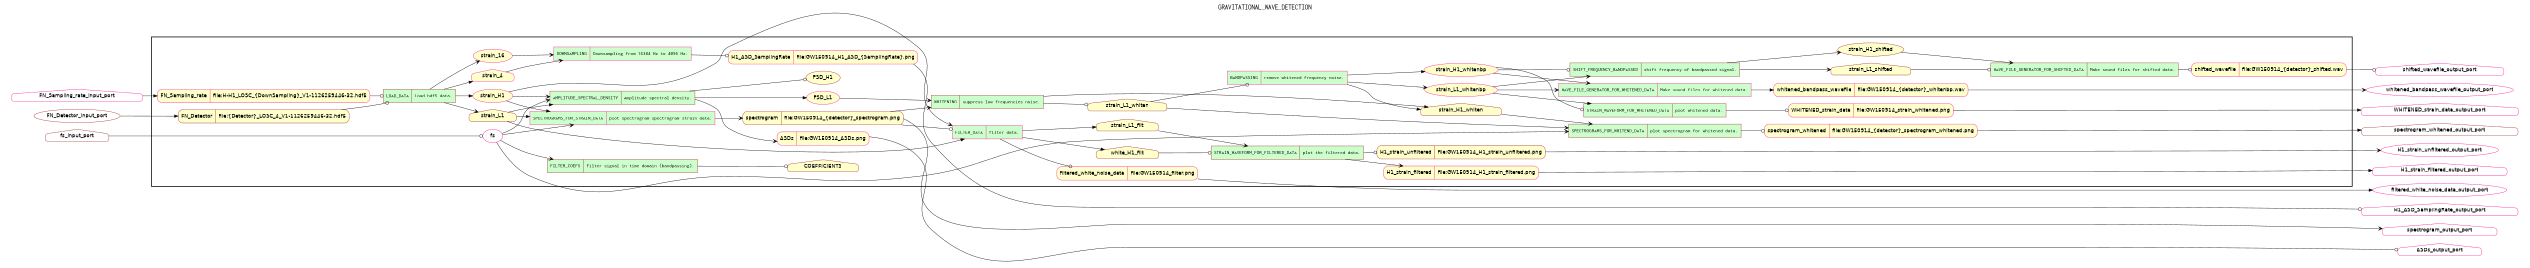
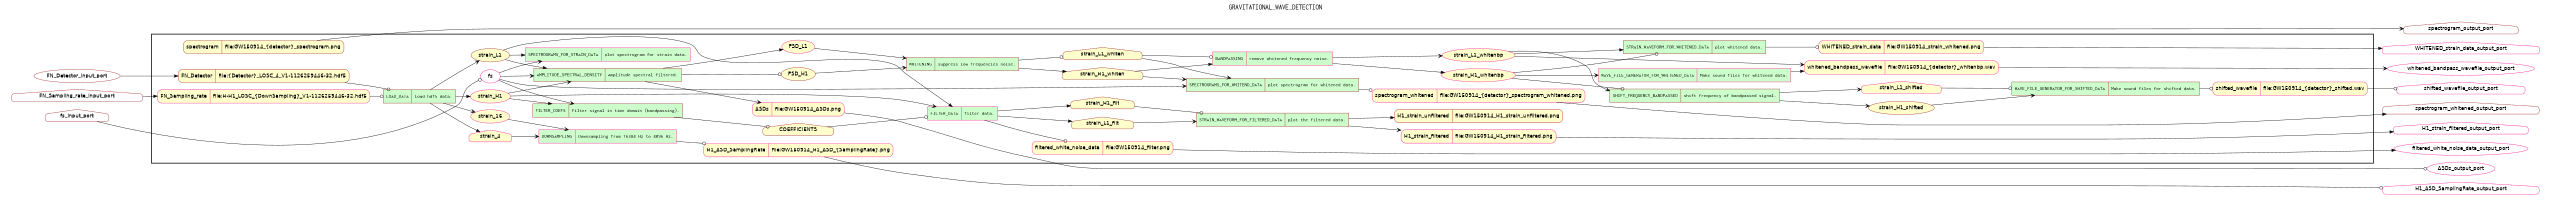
(1871, 70) -> (1901, 88)
(1526, 90) -> (1657, 60)
(77, 96) -> (77, 96)
(658, 98) -> (643, 75)
(1378, 101) -> (1172, 68)
(524, 106) -> (529, 101)
(909, 110) -> (859, 70)
(493, 116) -> (490, 55)
(661, 118) -> (646, 54)
(727, 118) -> none
(928, 127) -> (876, 122)
(2440, 150) -> none
(1369, 152) -> (1370, 118)
(1127, 153) -> (1103, 103)
(2440, 230) -> (2461, 29)
(2440, 250) -> (2461, 169)
